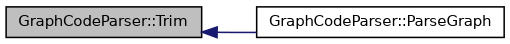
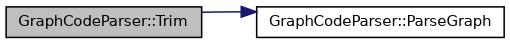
(237, 32) -> (221, 12)
